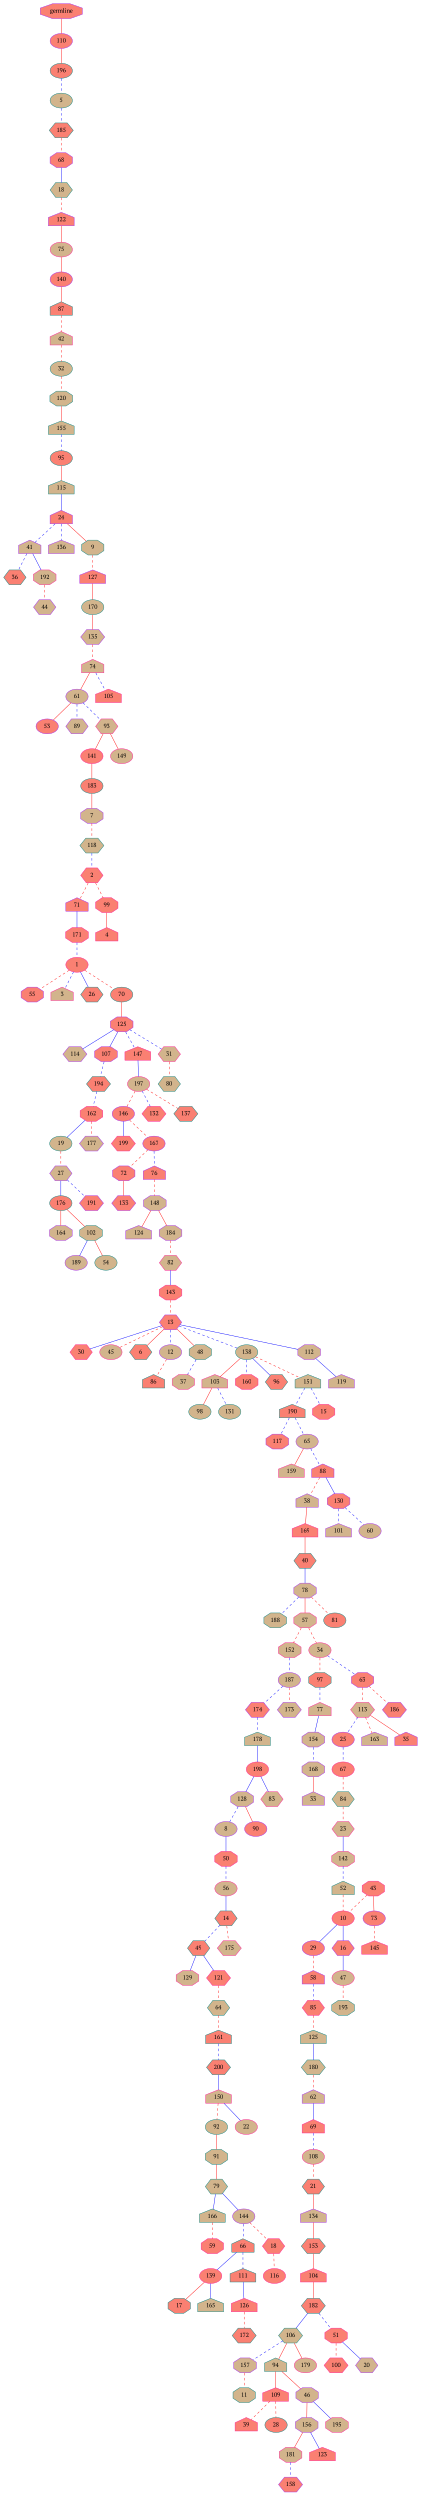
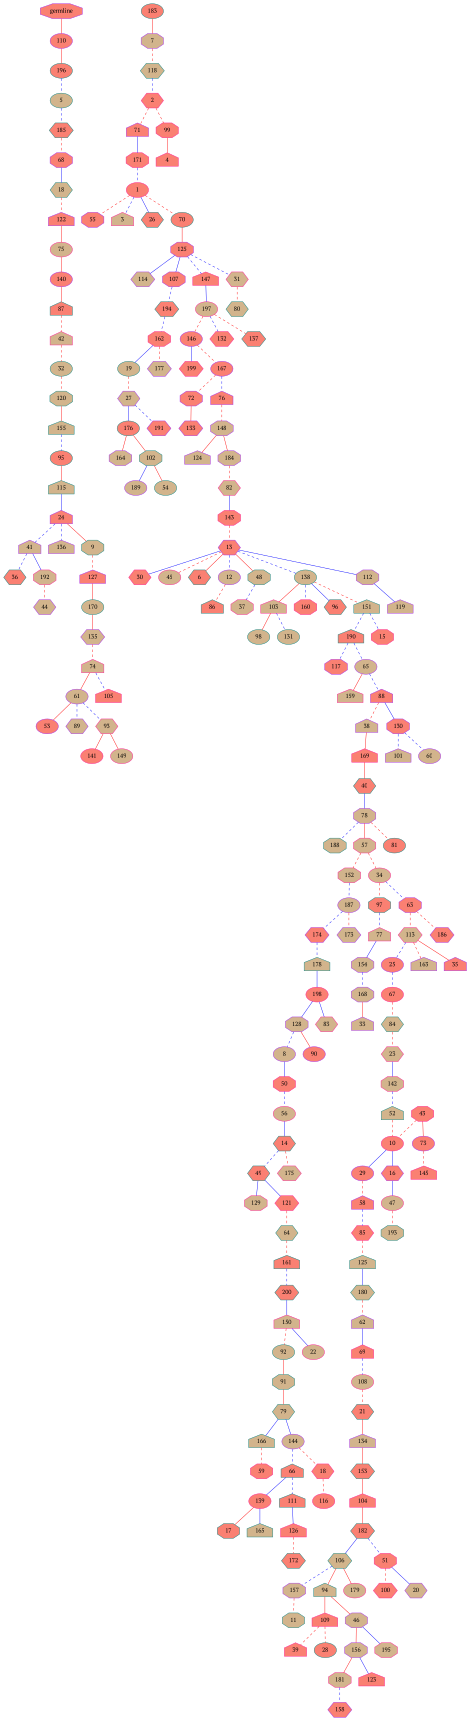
(92, 771) -> none
